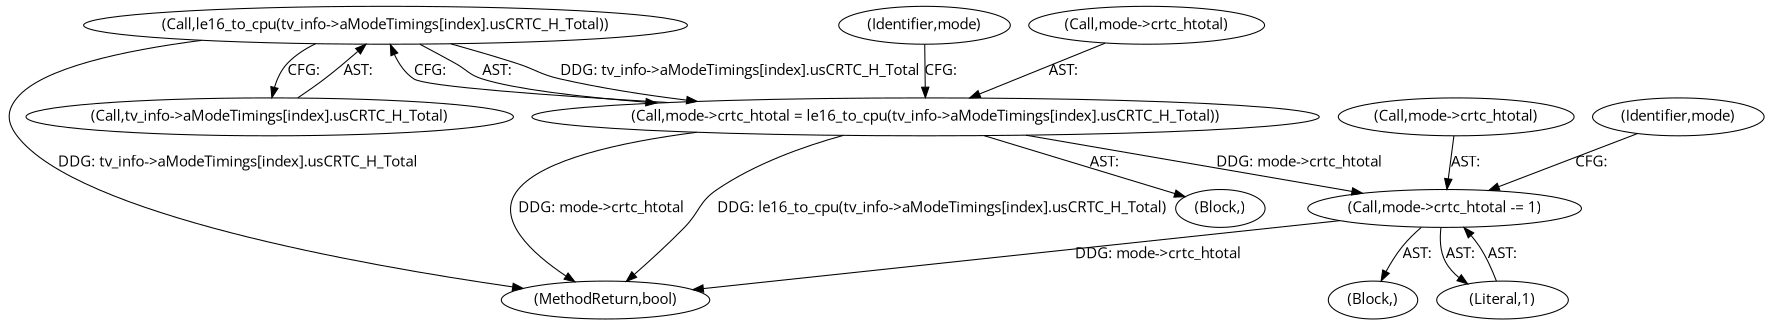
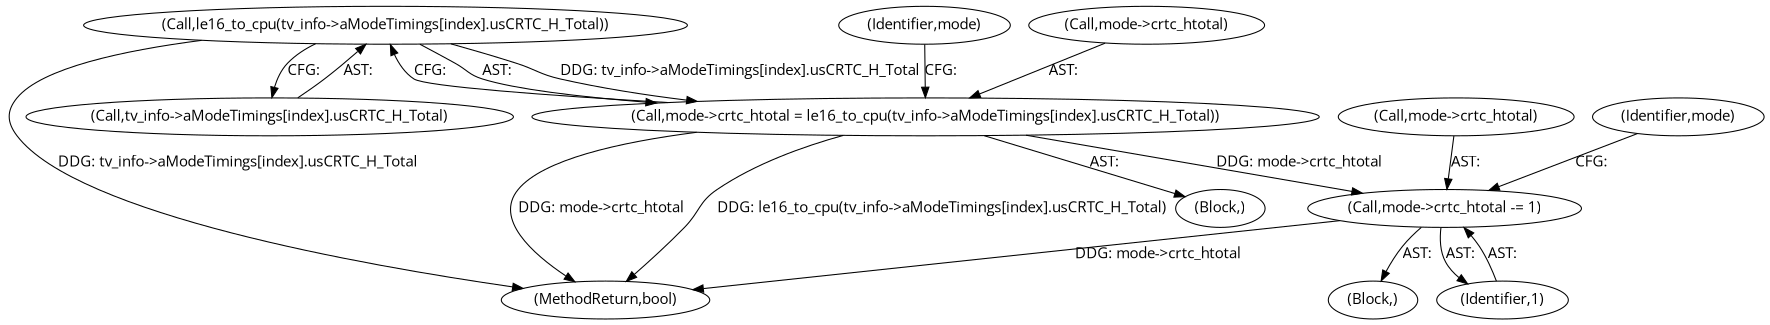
(1503, 300) -> (1503, 300)
